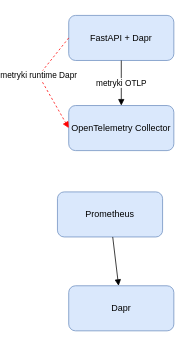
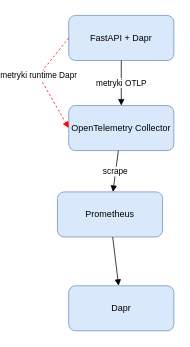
none -> (116, 167)
